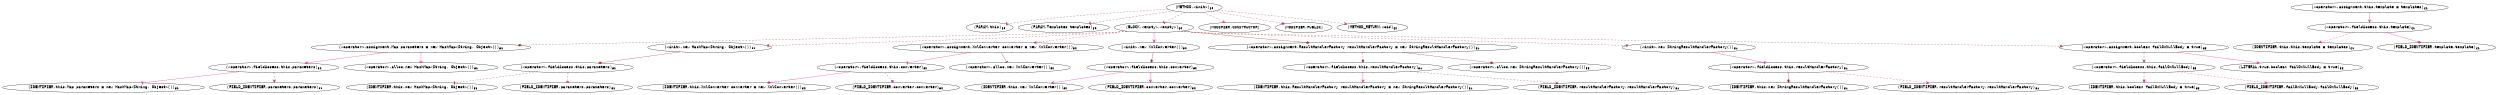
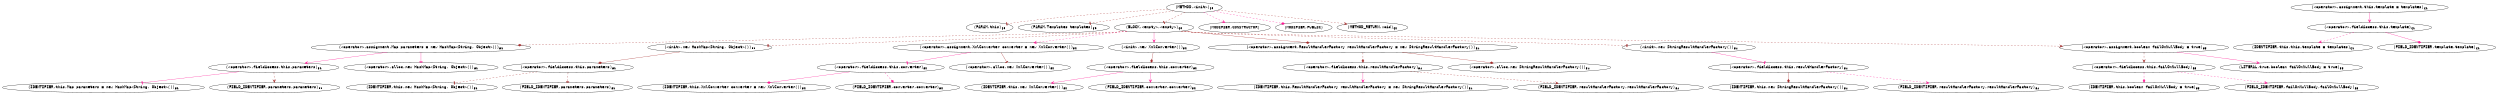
(1588, 67) -> (1588, 67)
